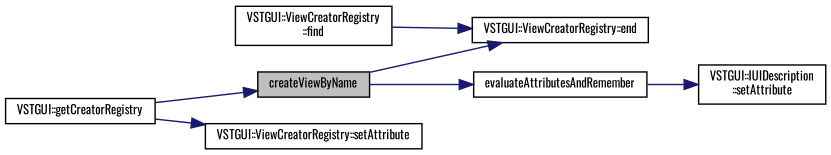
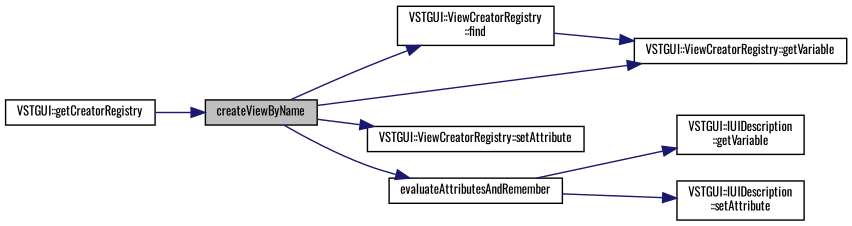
(560, 30) -> (741, 51)
none -> (349, 74)
(173, 121) -> (338, 122)
none -> (741, 135)
